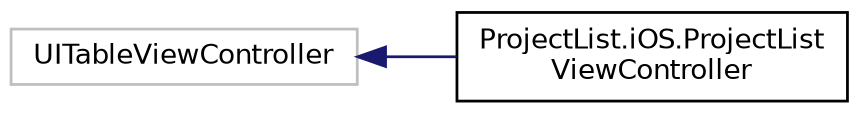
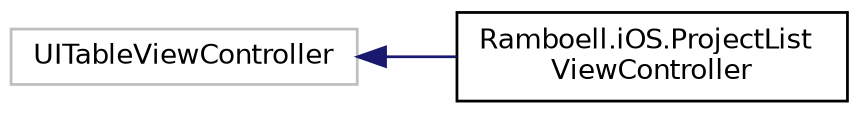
(652, 57) -> (652, 57)
